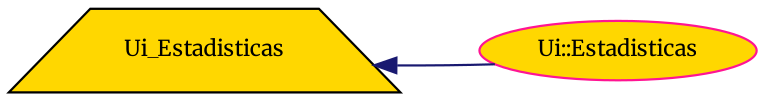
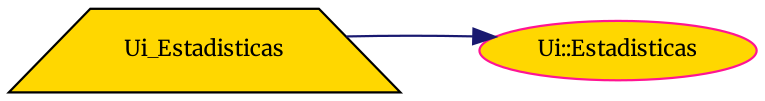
(446, 65) -> (410, 36)
